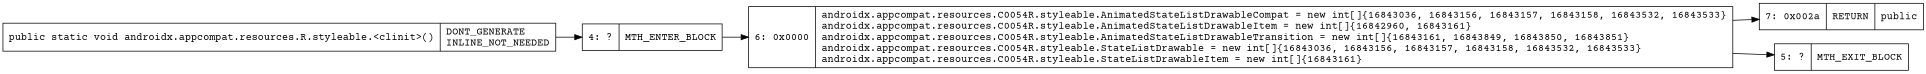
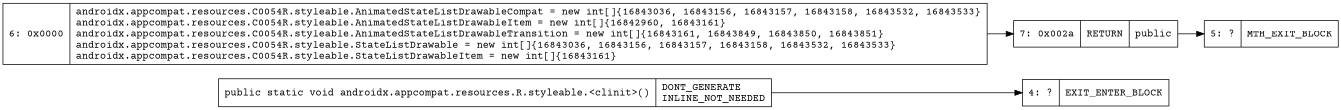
(671, 37) -> (1114, 92)
(732, 37) -> none
(1750, 54) -> (1187, 34)
